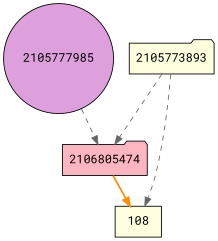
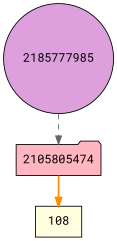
(59, 59) -> (59, 59)
(172, 59) -> none
(105, 160) -> (59, 160)
